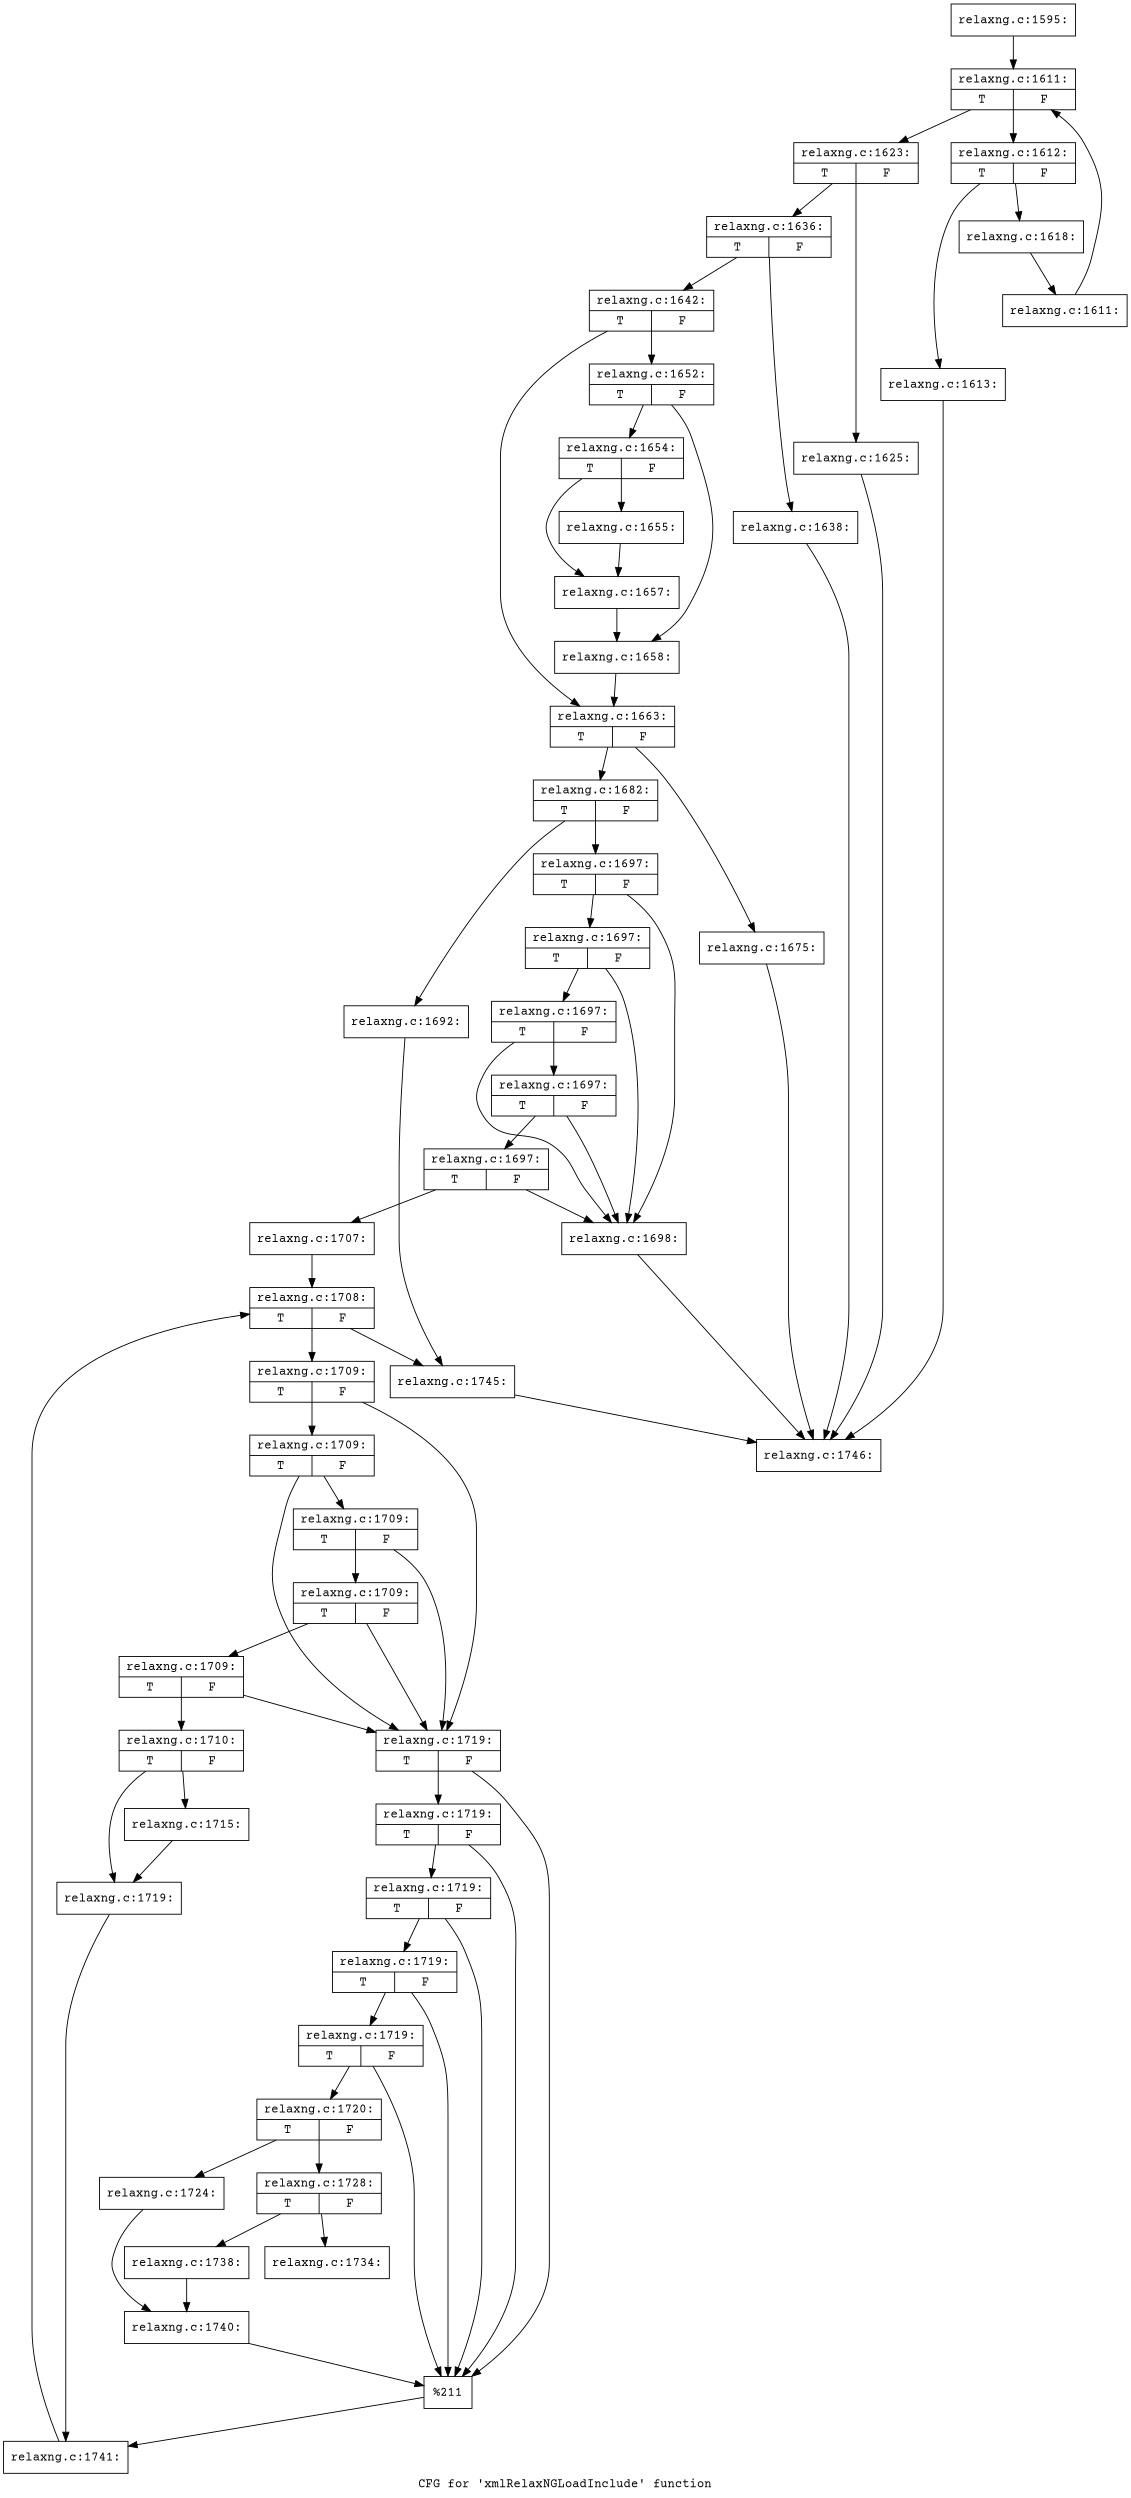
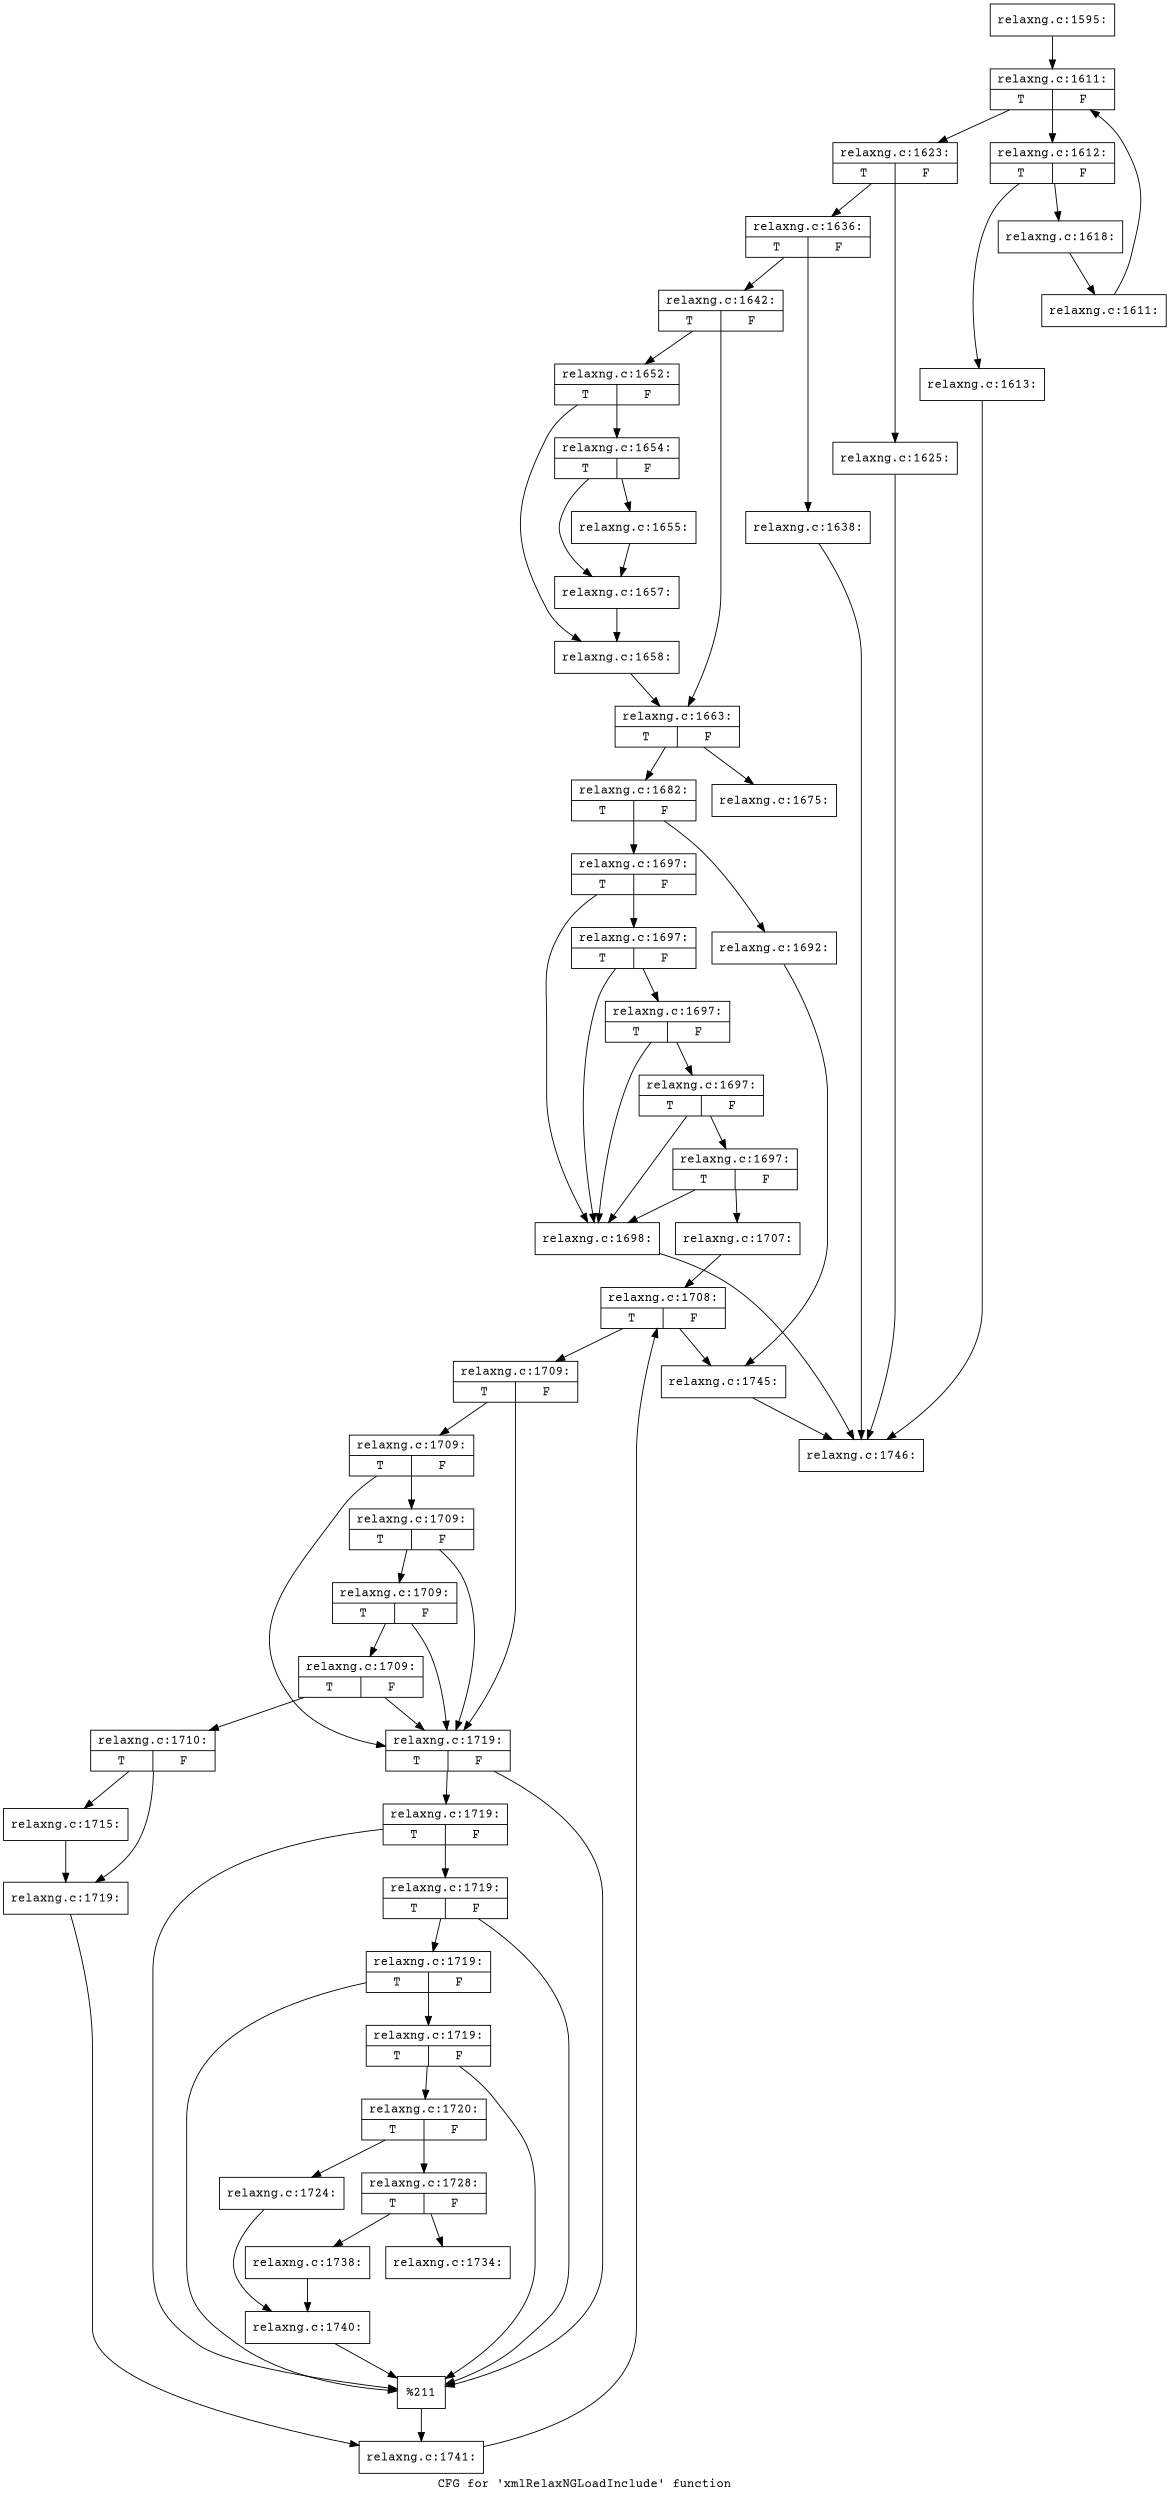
(788, 1197) -> none
